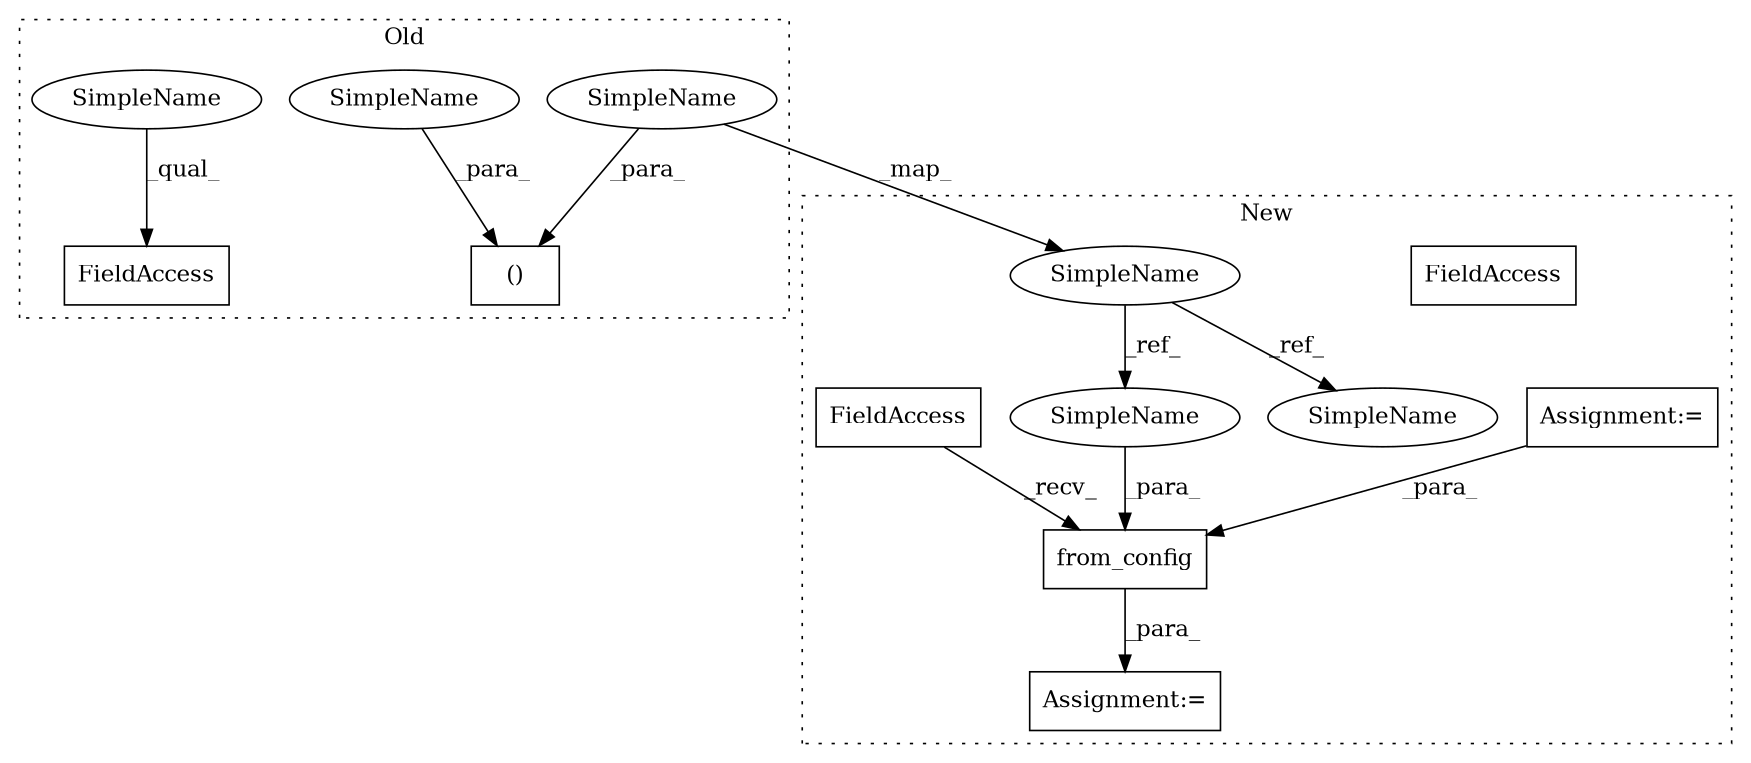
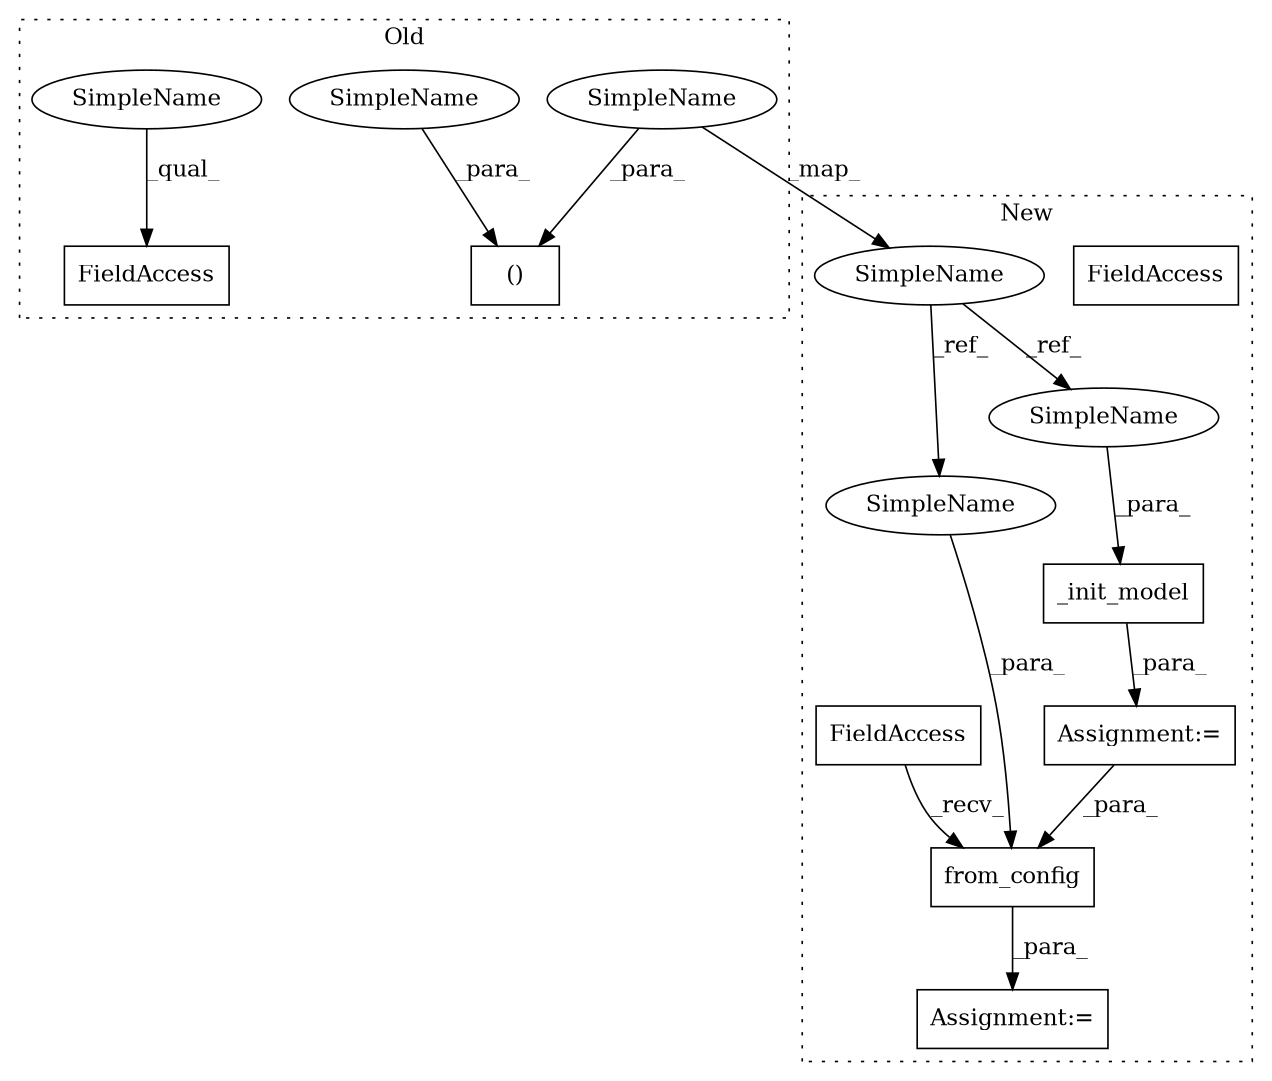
none -> (1123, 594)
